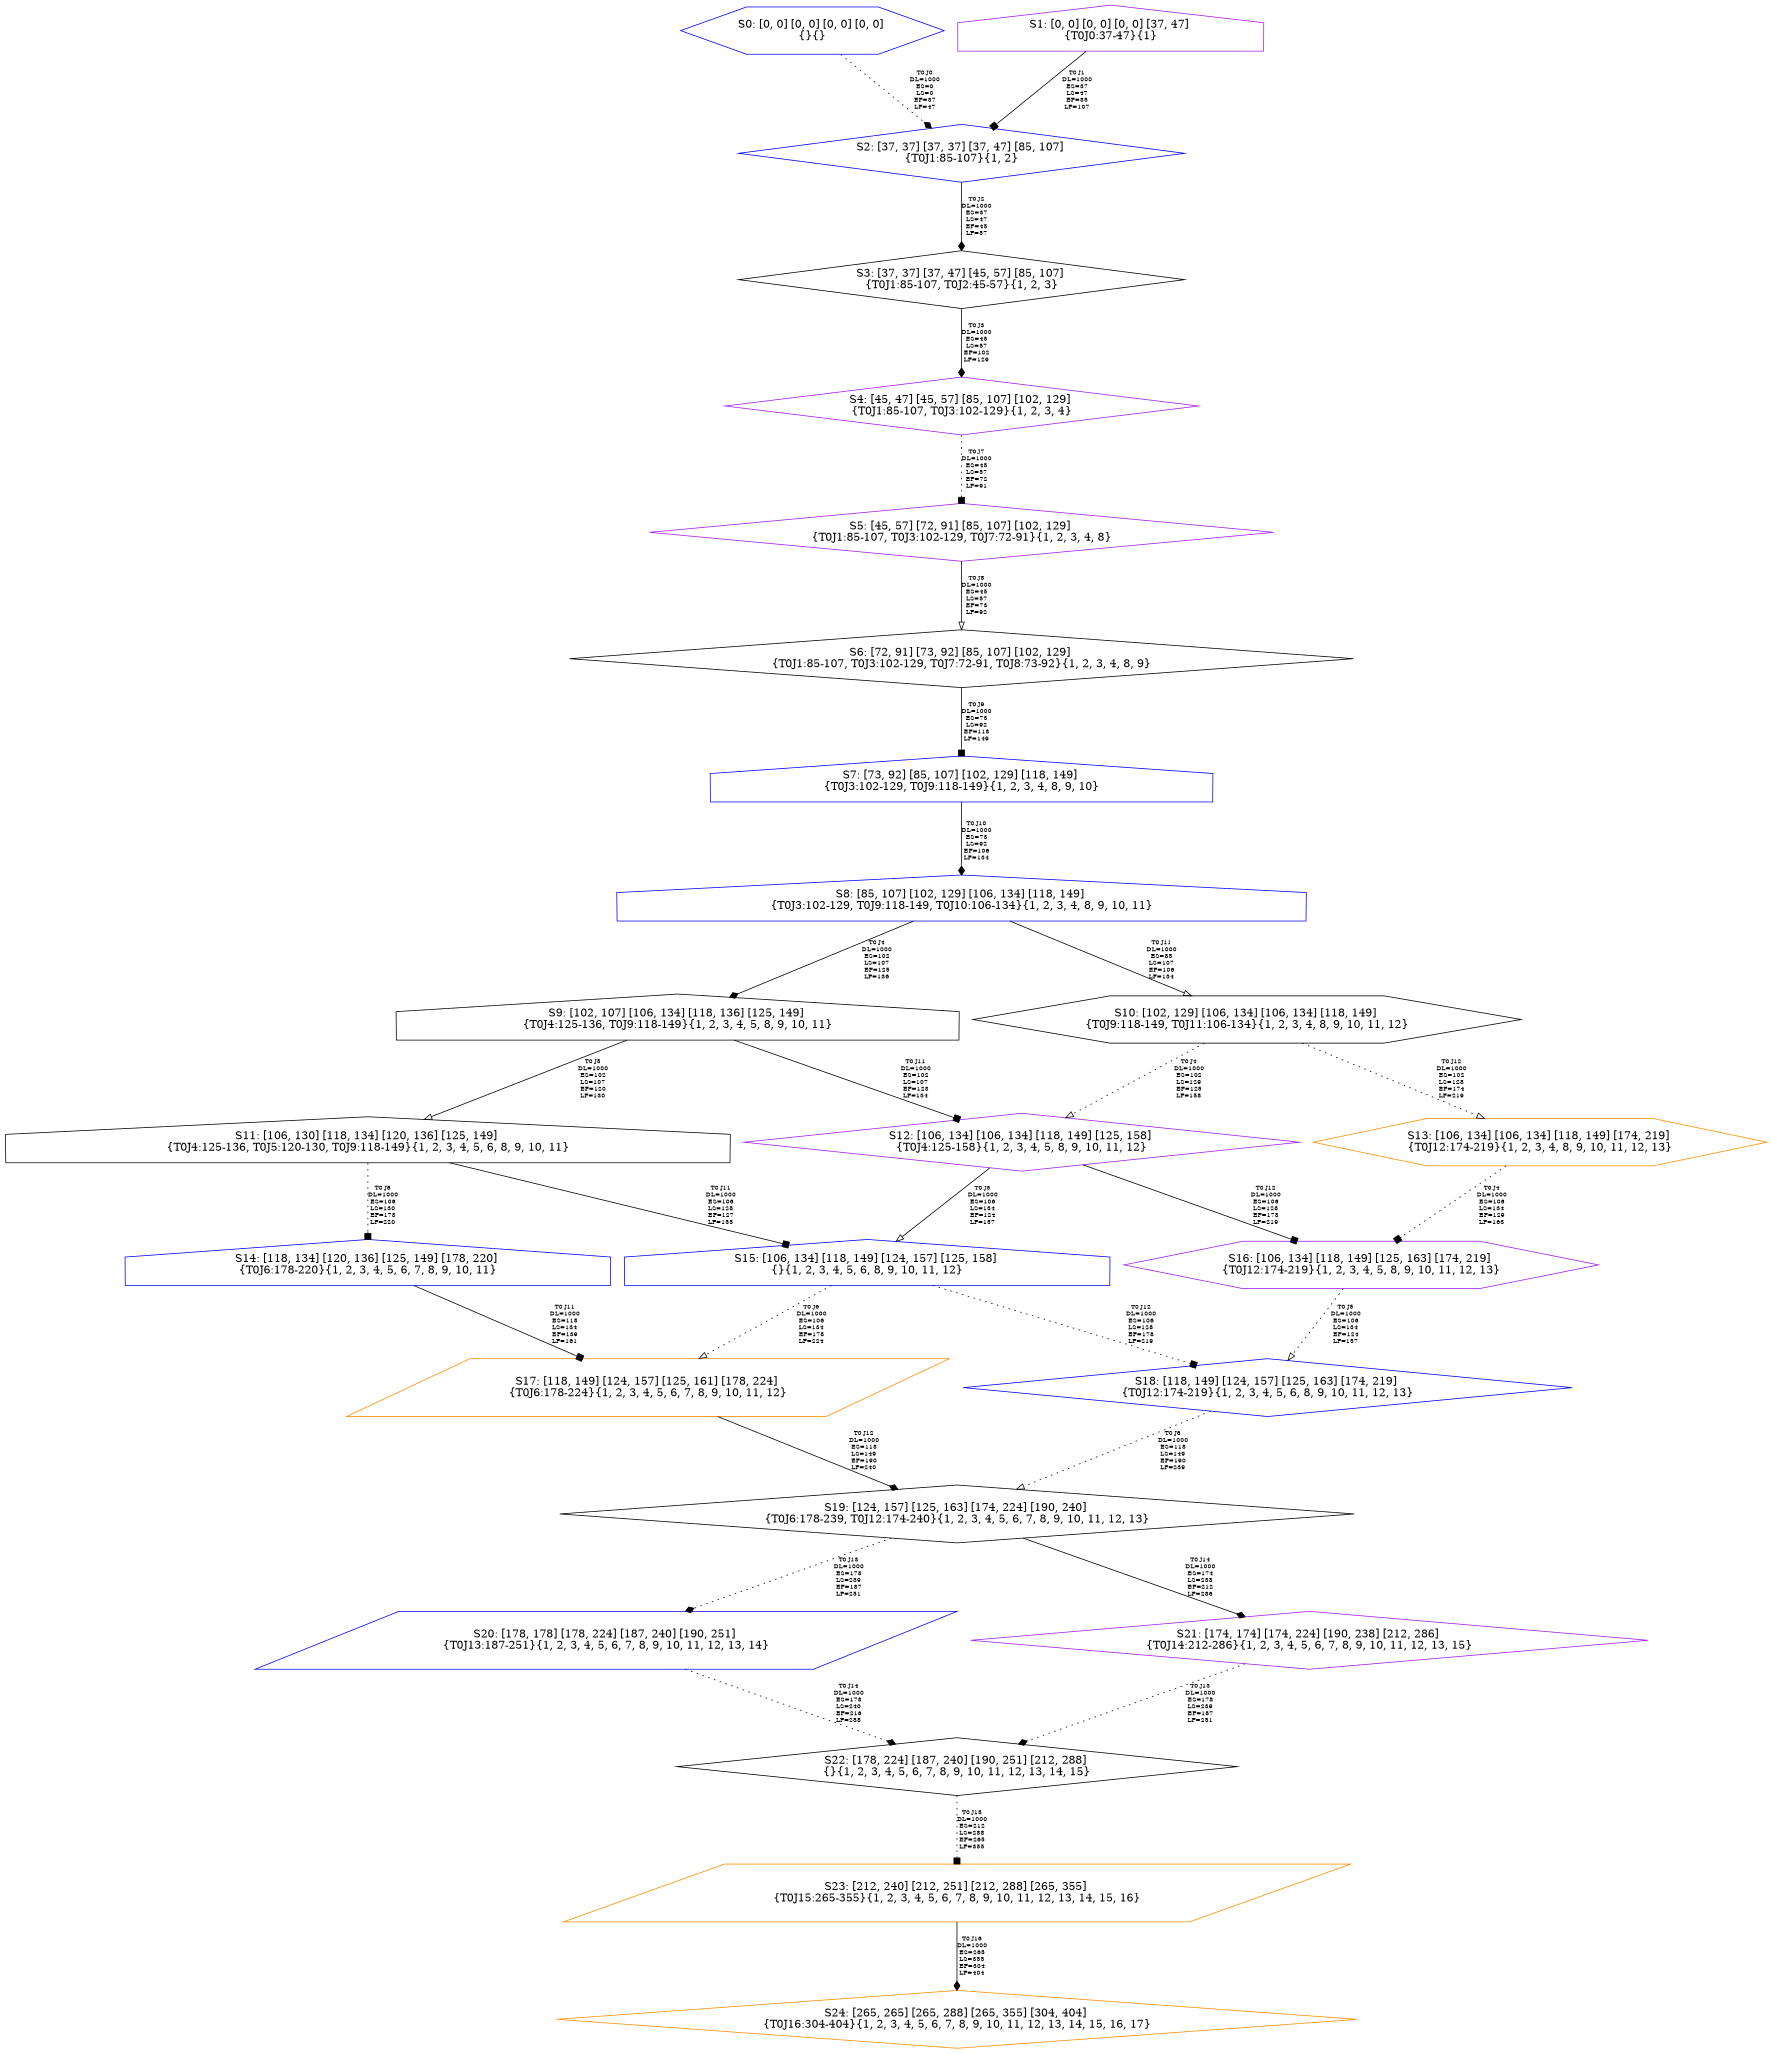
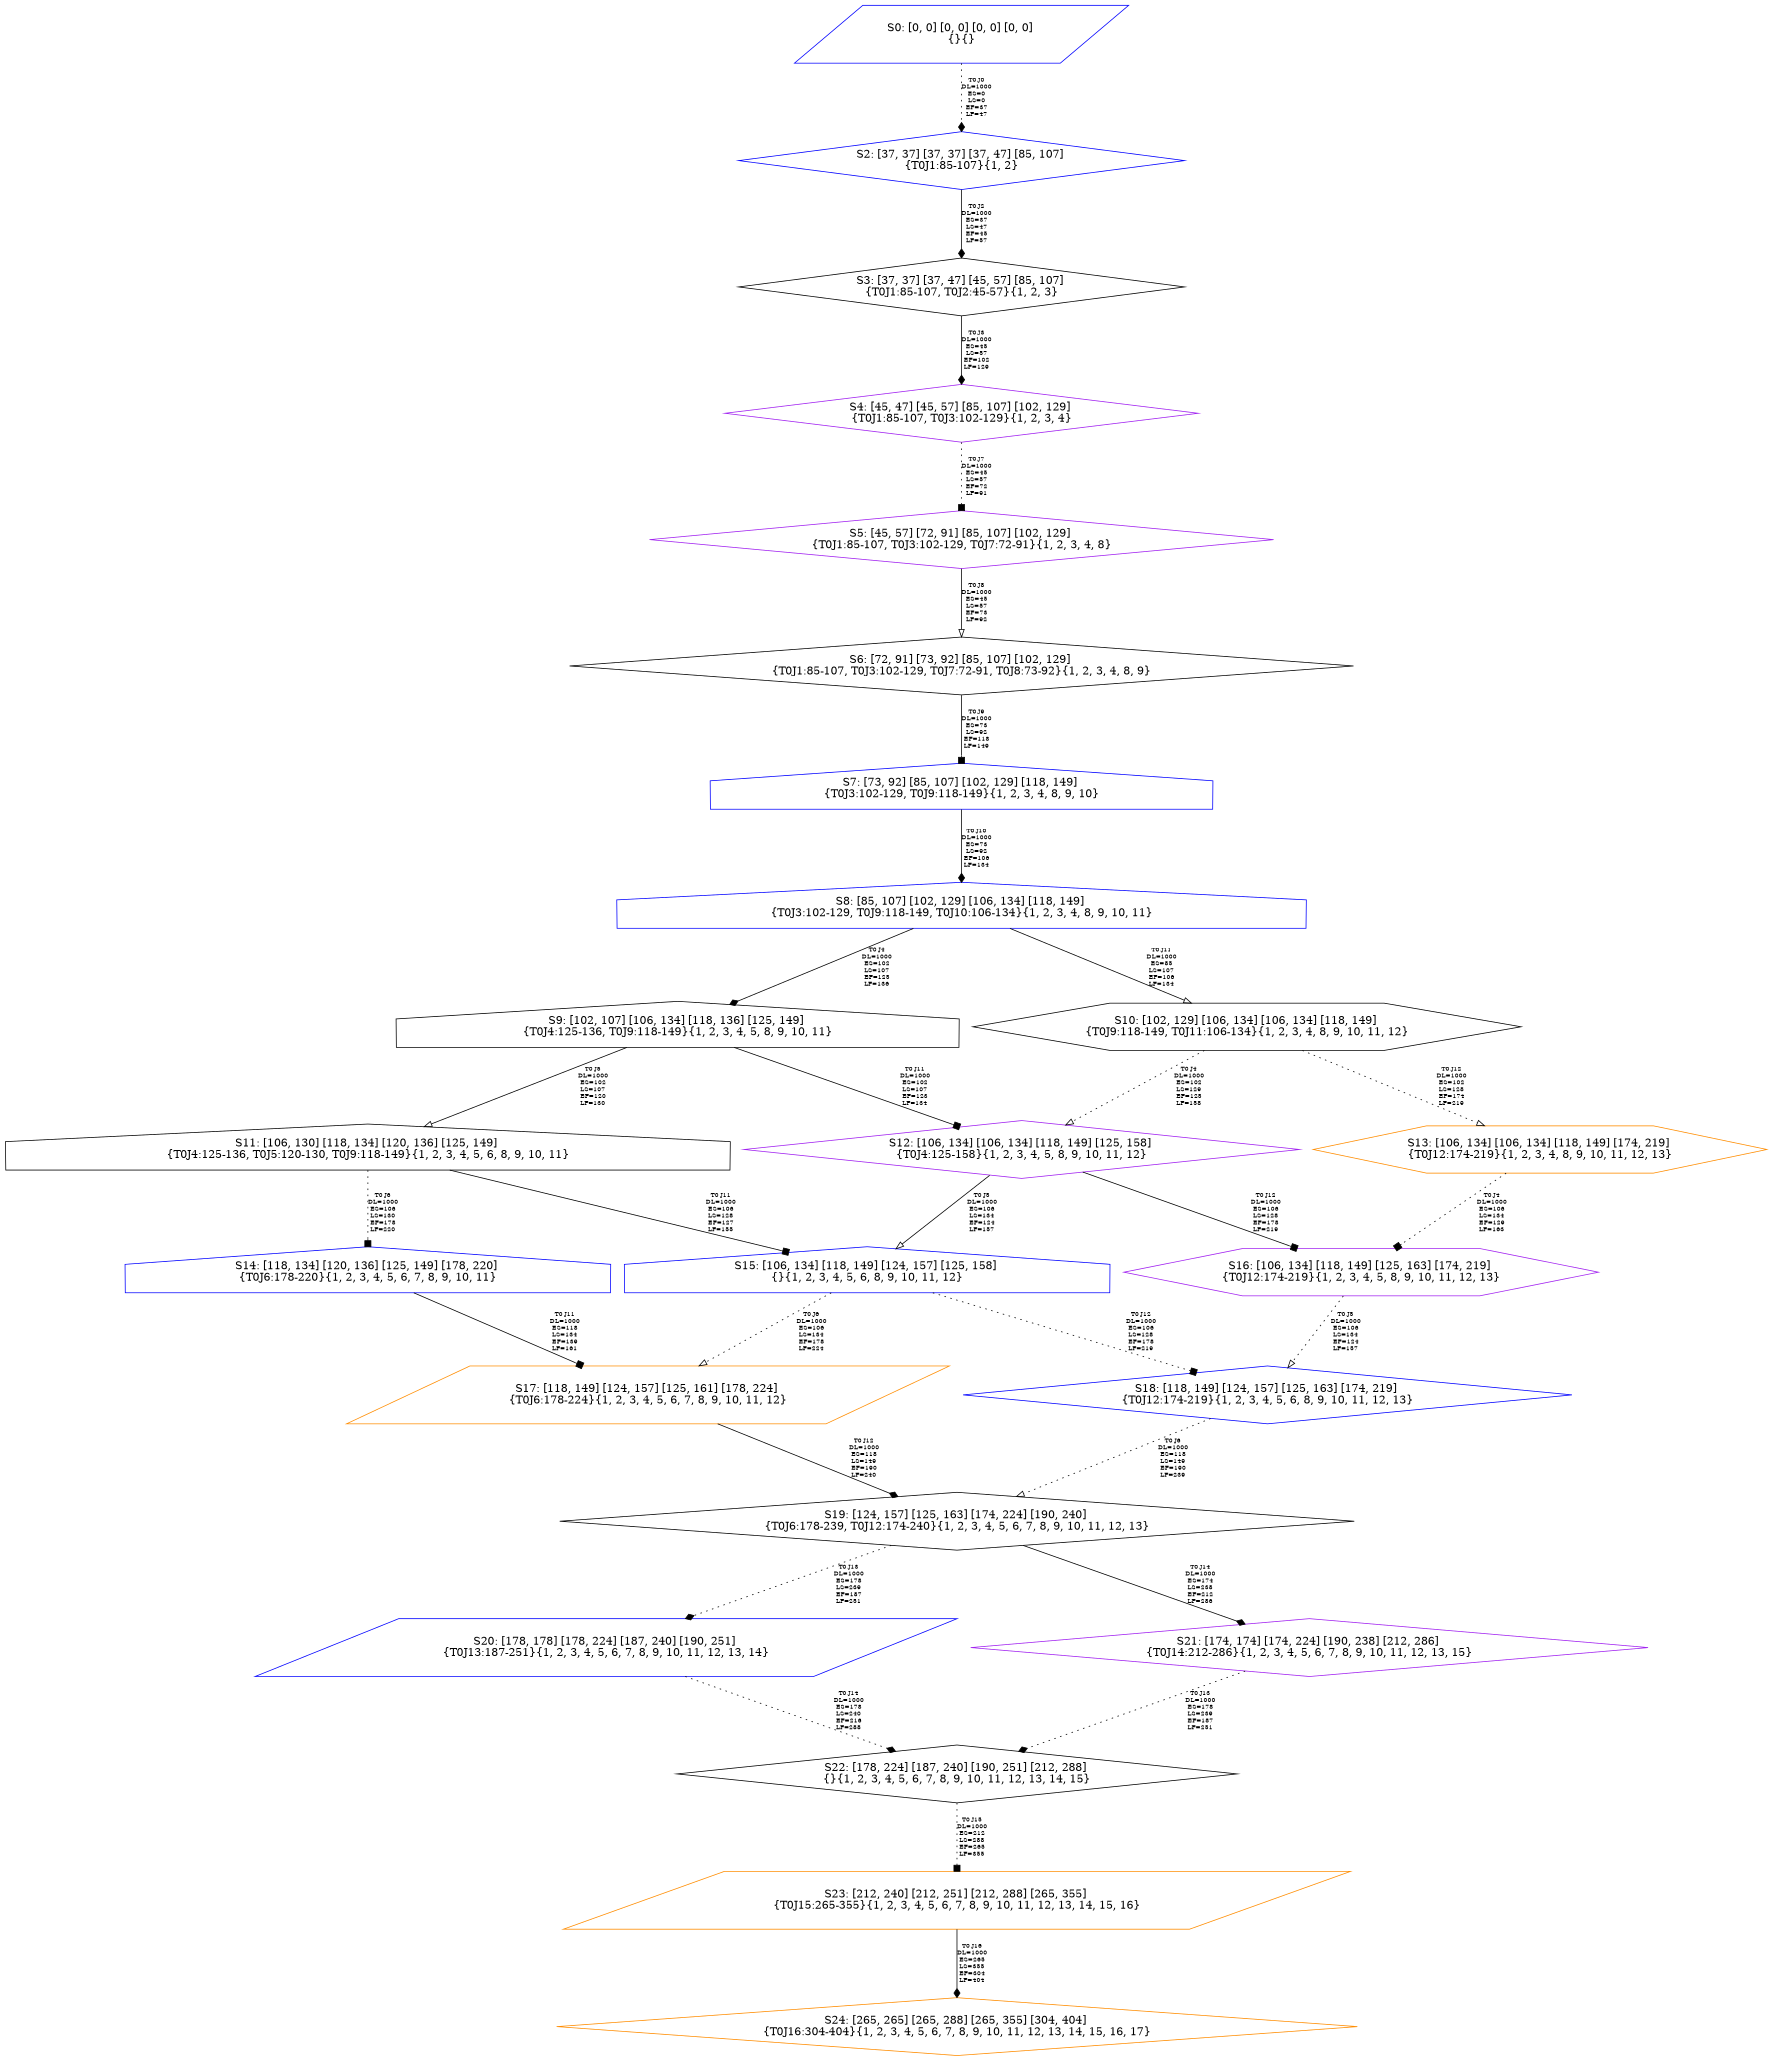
(812, 31) -> (962, 34)
(1111, 31) -> none
